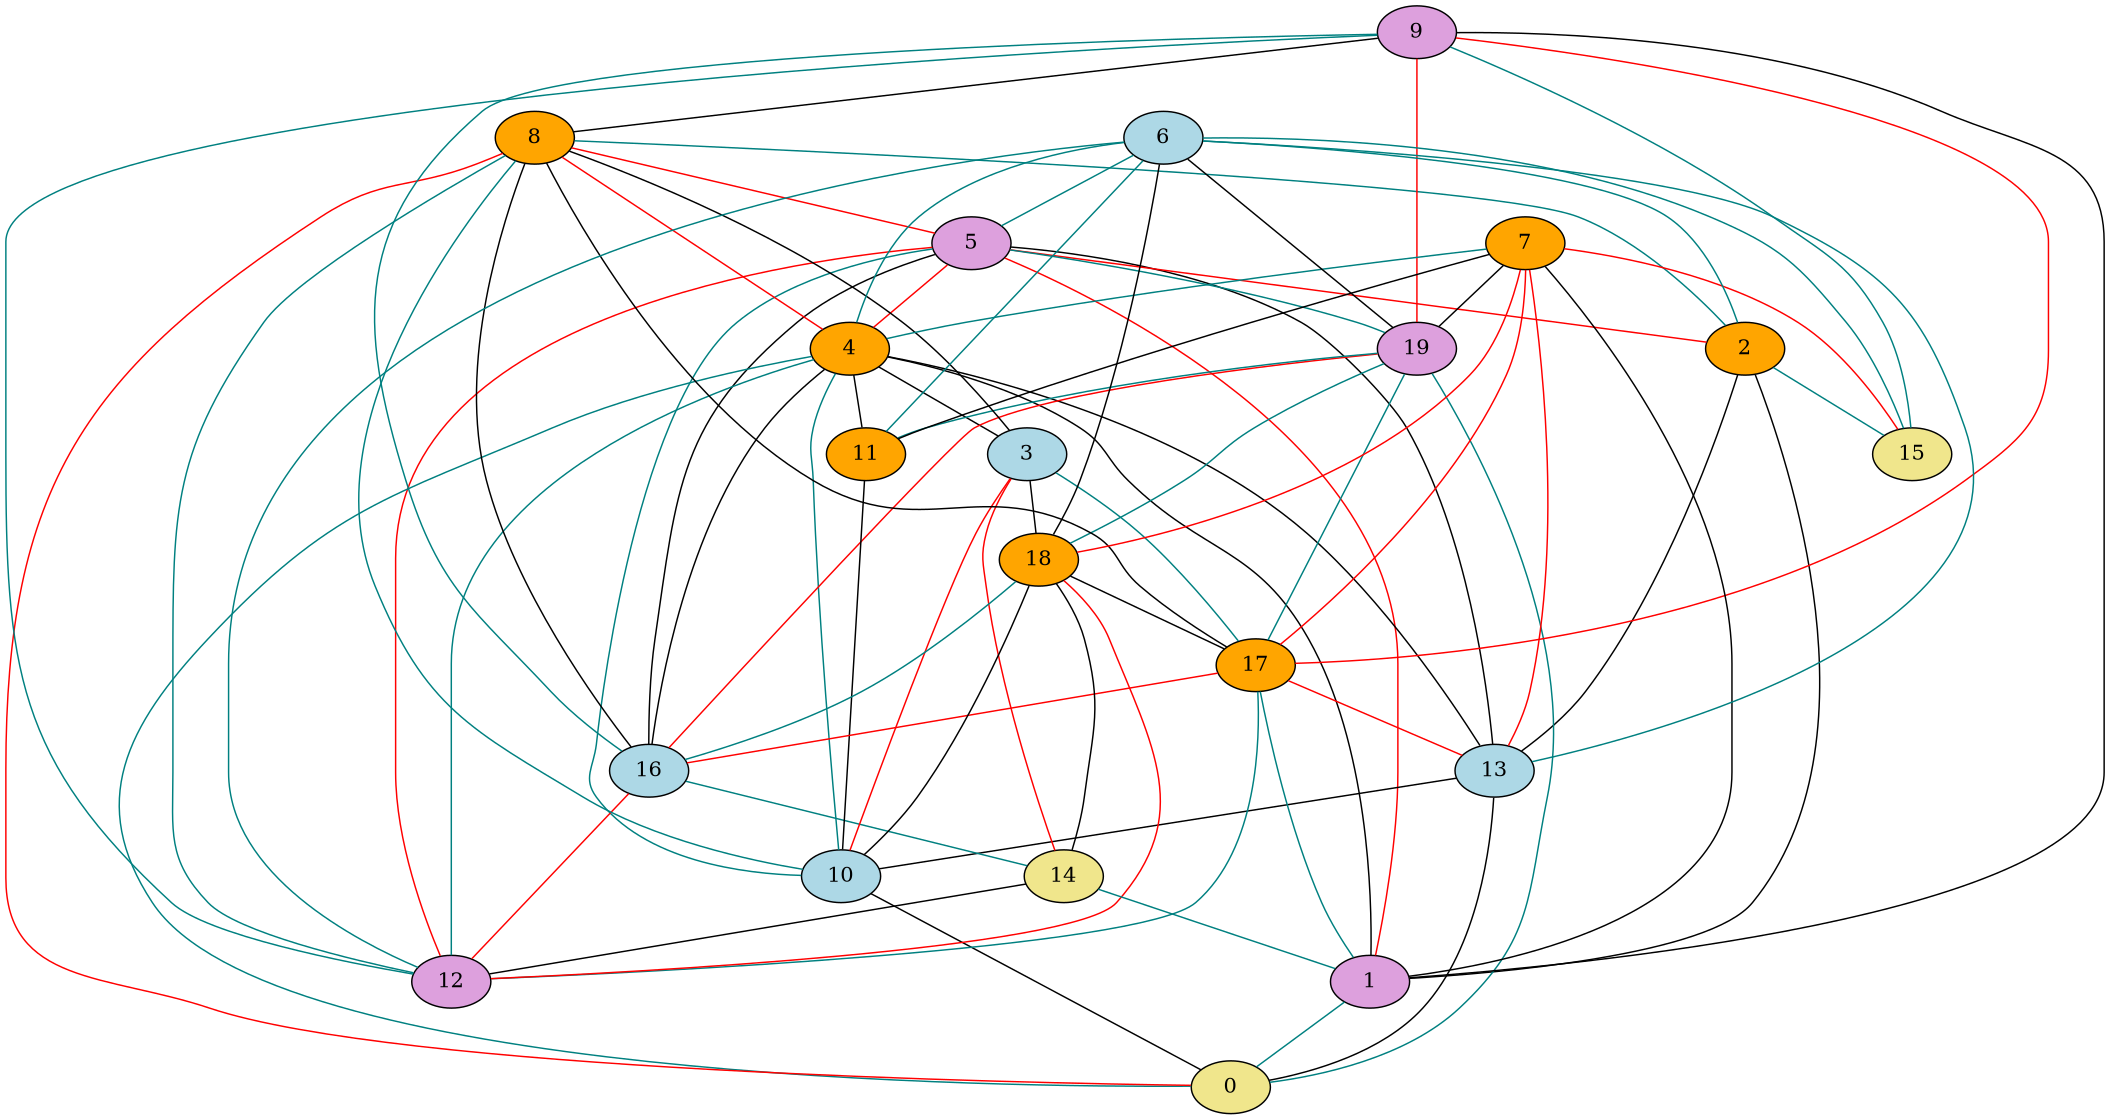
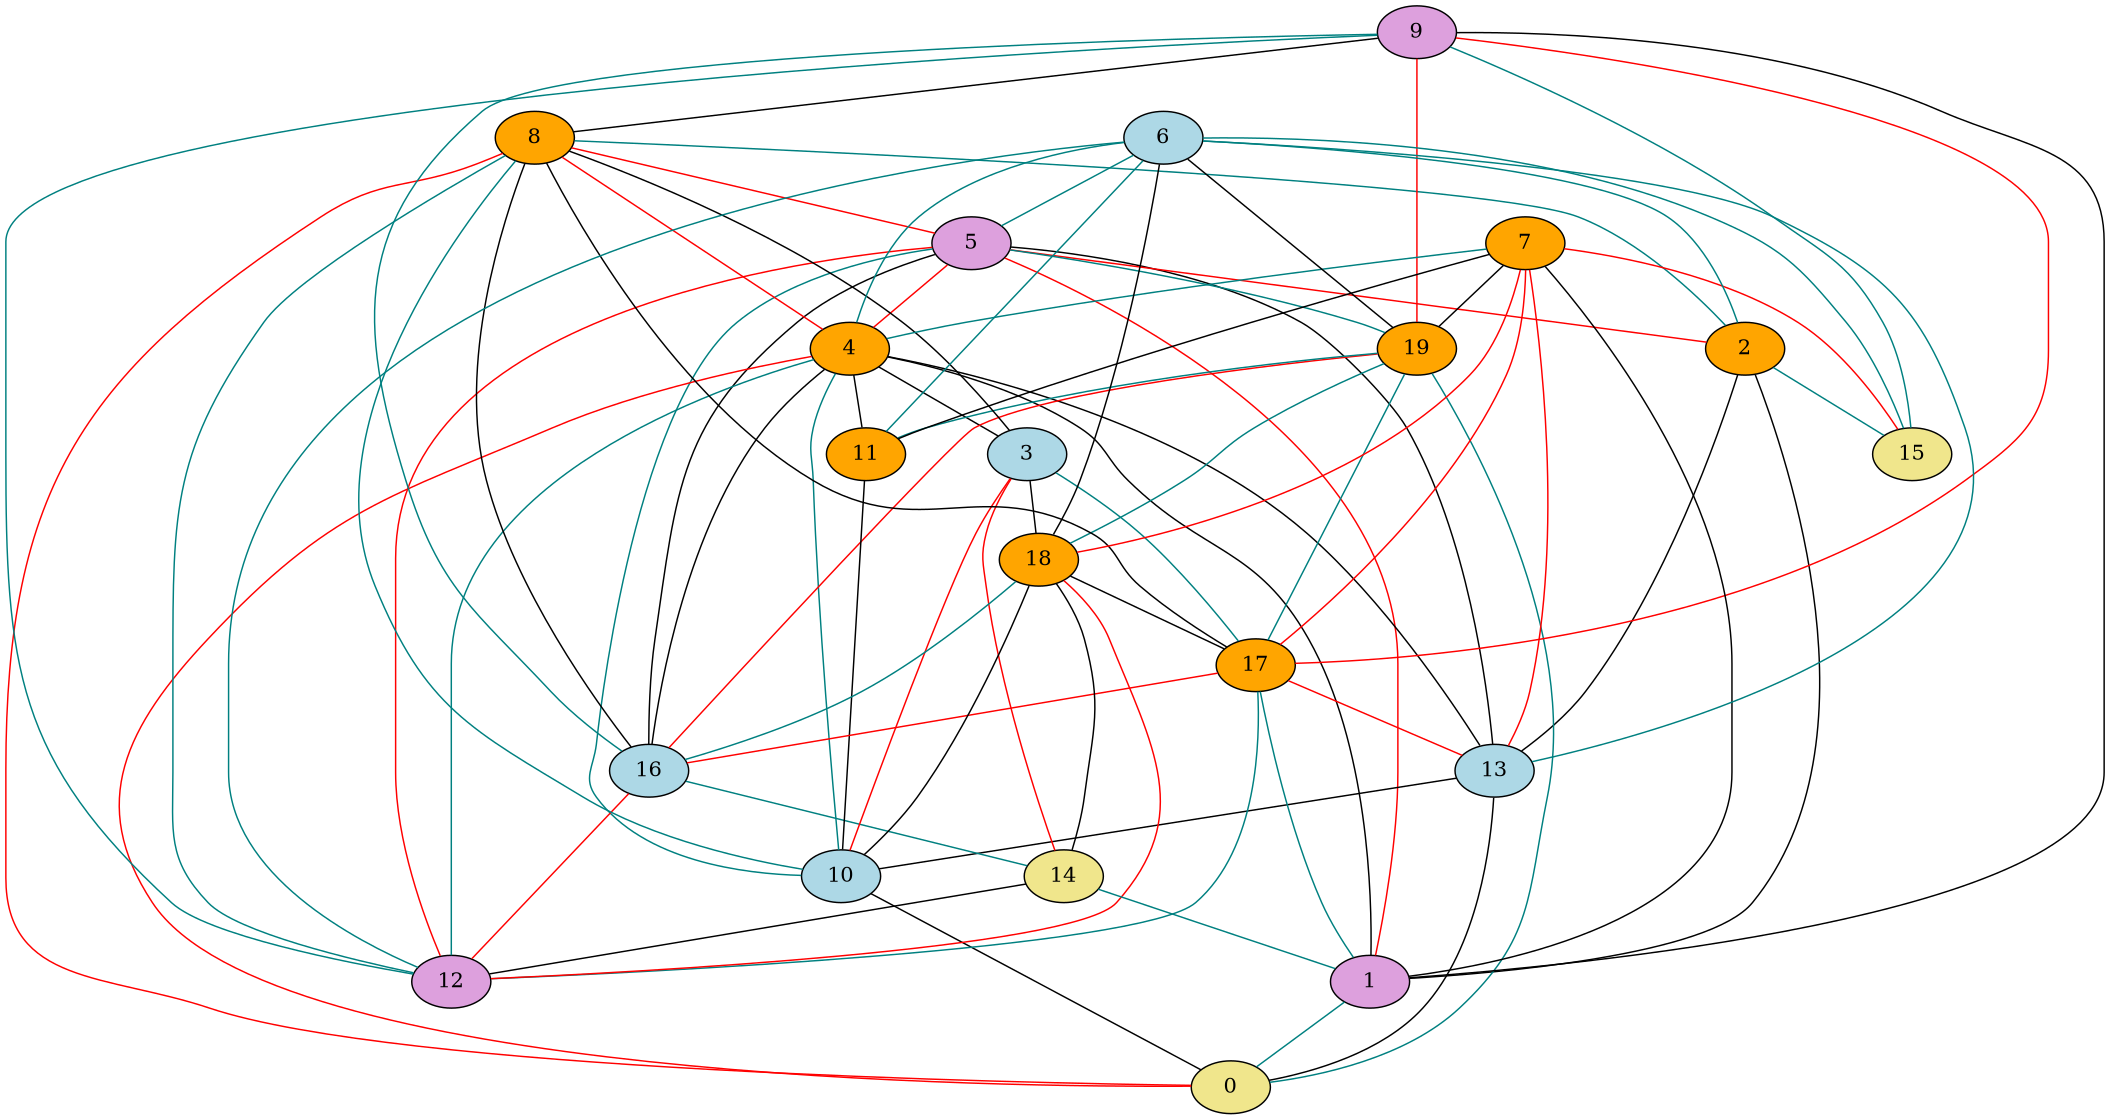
(1417, 349) -> (1417, 349)
(191, 934) -> (191, 934)
